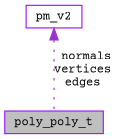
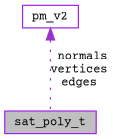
(54, 122) -> (50, 122)
